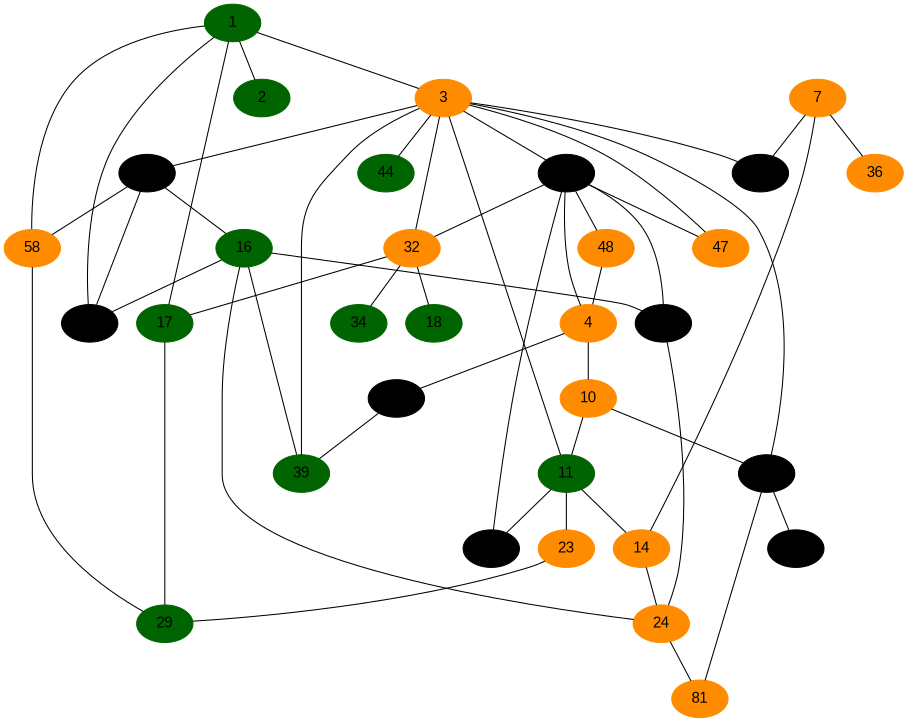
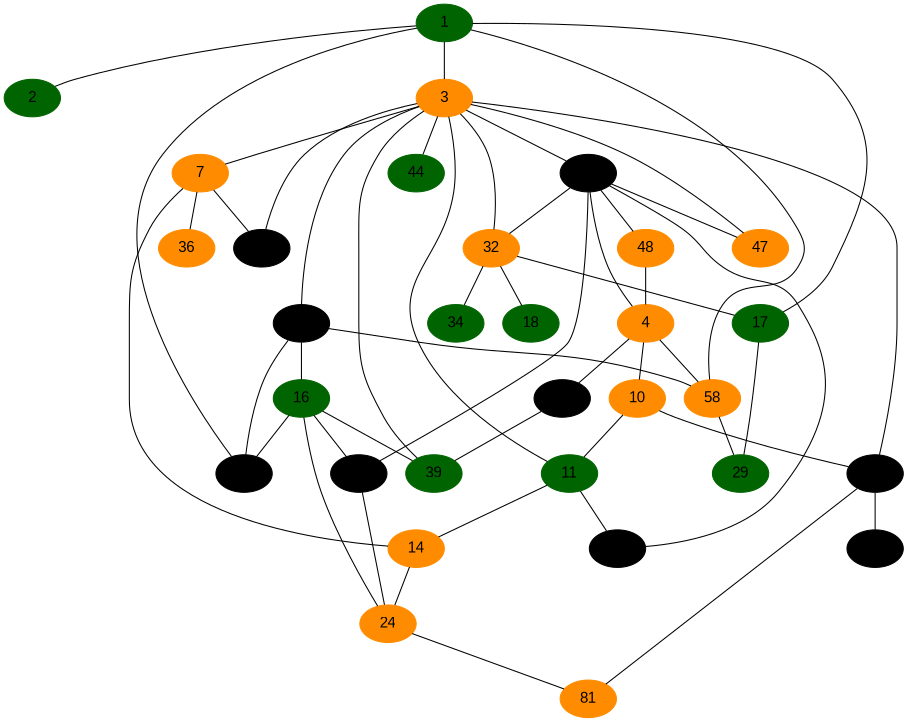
none -> (317, 136)
none -> (679, 361)
(566, 549) -> none
